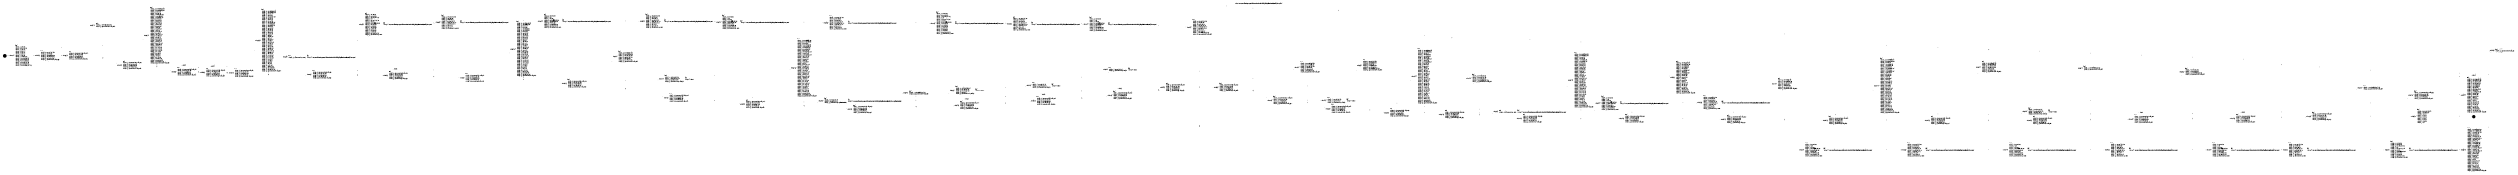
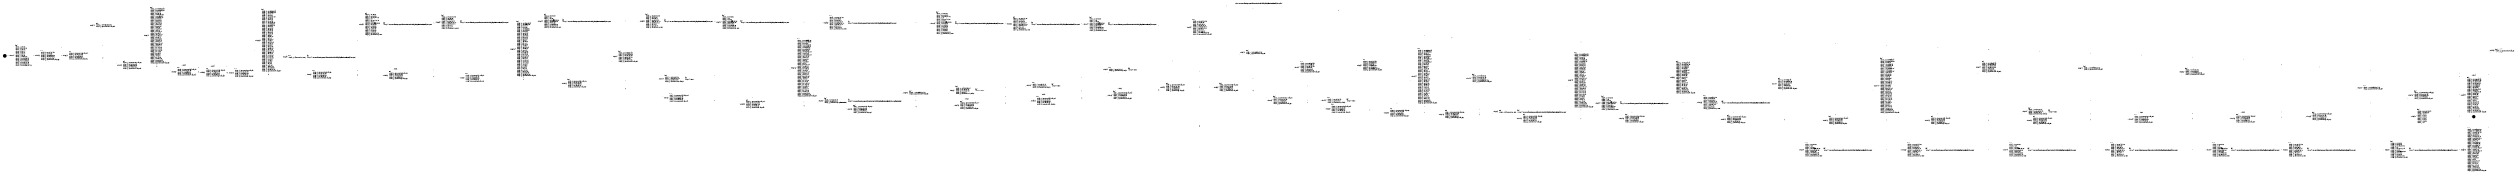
none -> (1253, 53)
